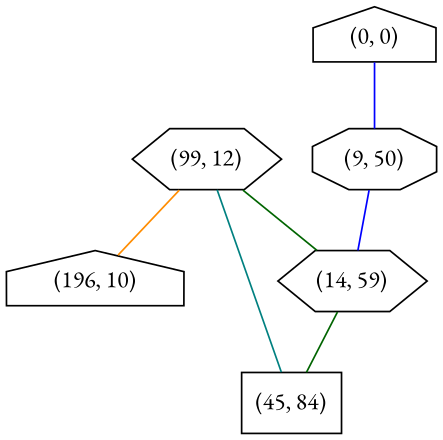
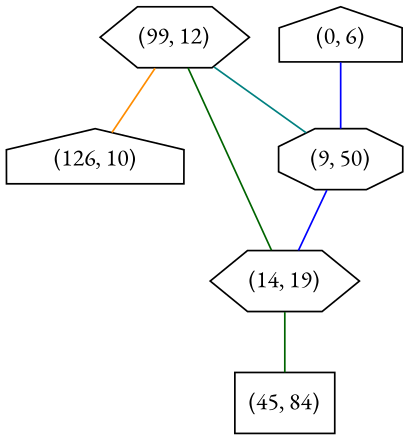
(375, 37) -> (341, 37)
(95, 281) -> (95, 159)
(249, 281) -> (260, 100)
(353, 281) -> (285, 281)
